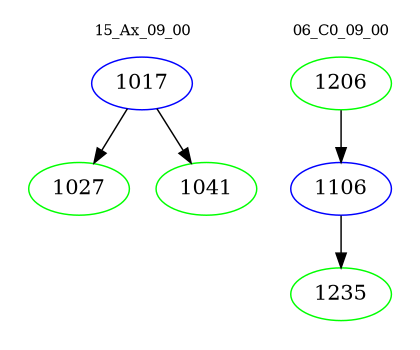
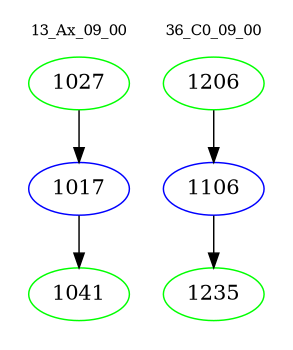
(143, 31) -> (79, 31)
(341, 31) -> (214, 31)
(115, 130) -> (79, 129)
